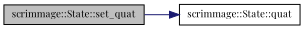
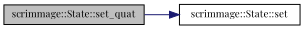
(240, 15) -> (240, 15)
